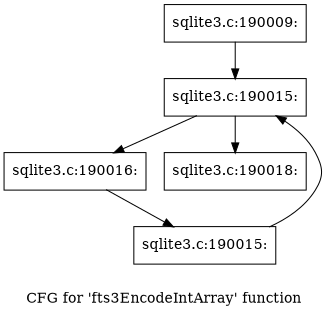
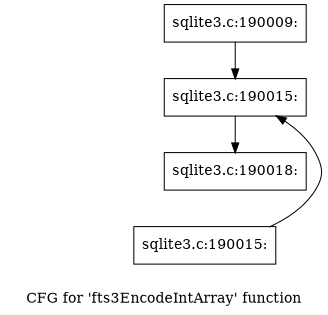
(75, 171) -> none
